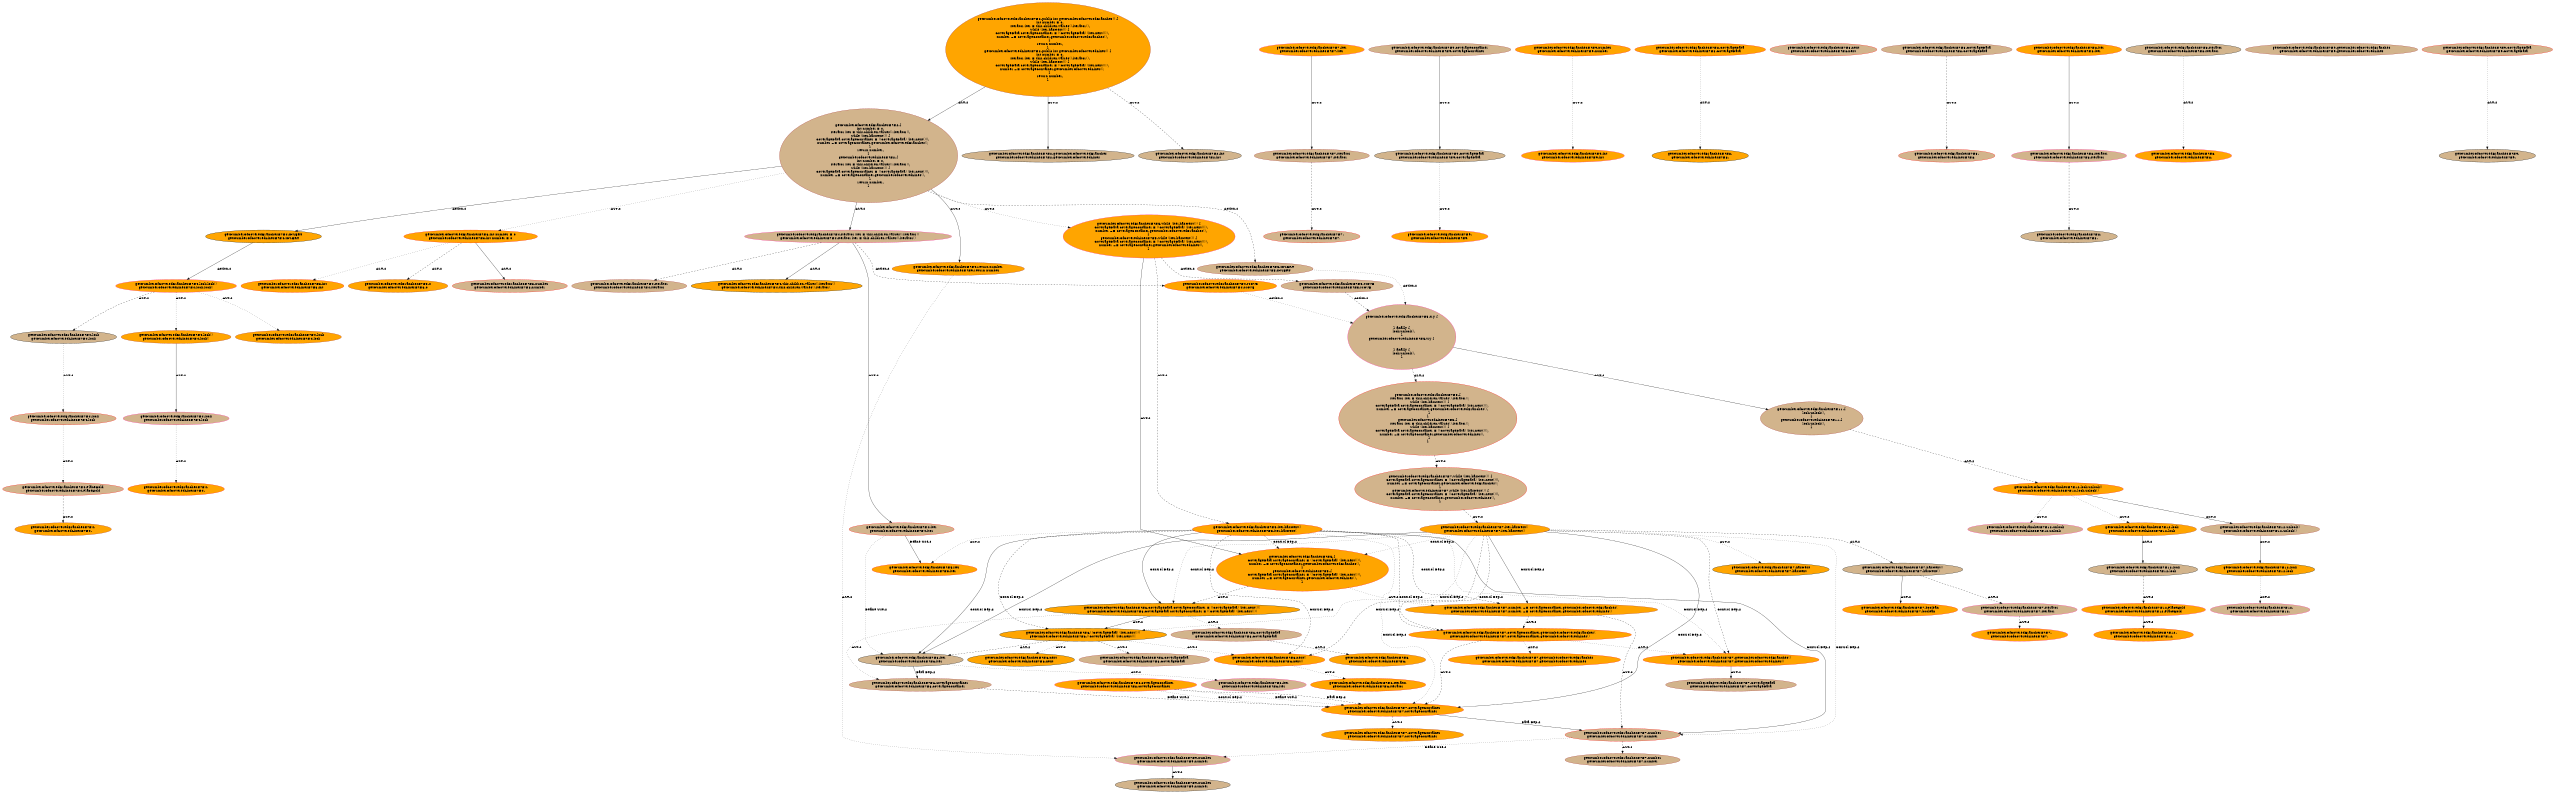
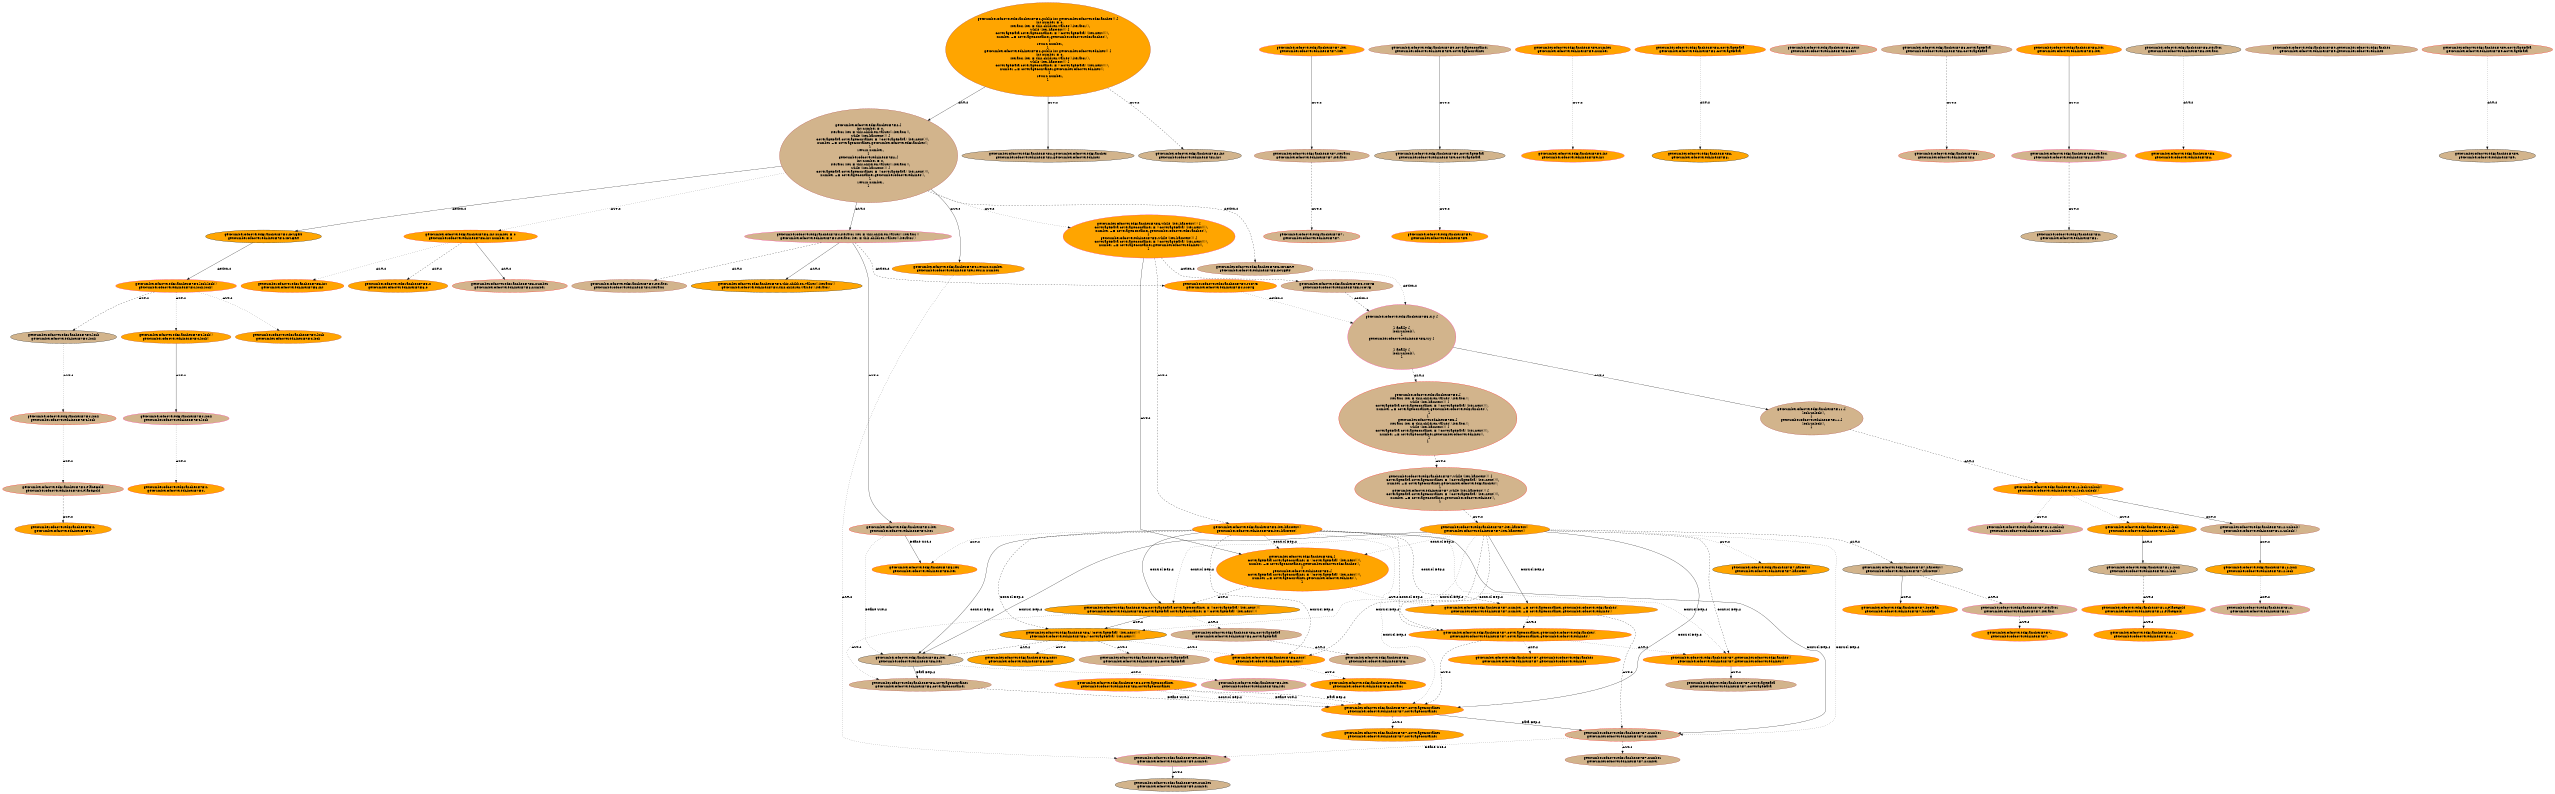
(1377, 660) -> (1377, 660)
